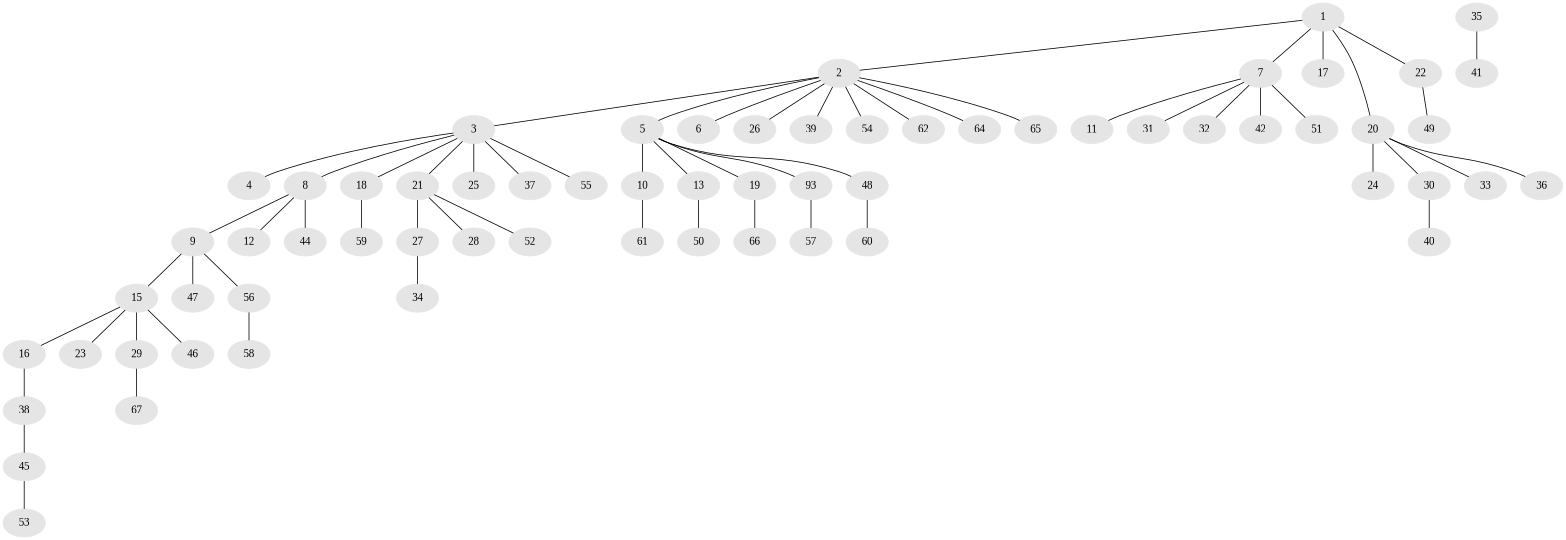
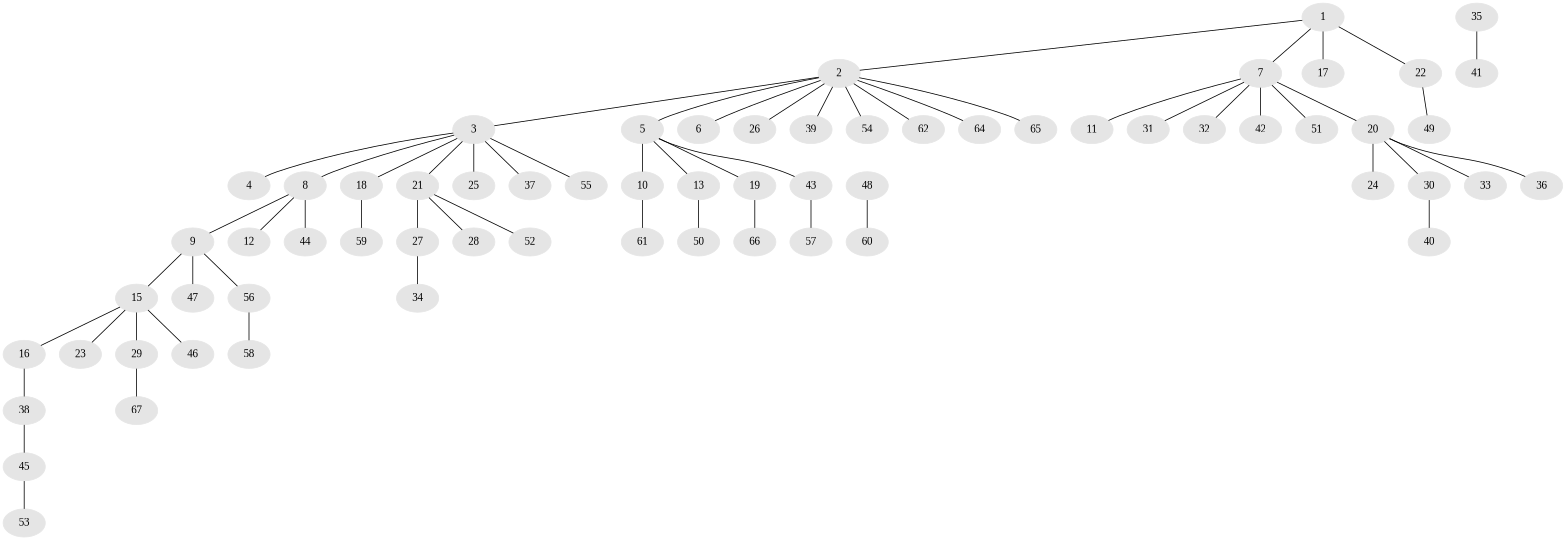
(1356, 71) -> (1317, 101)
(755, 158) -> none
(811, 186) -> (811, 186)
